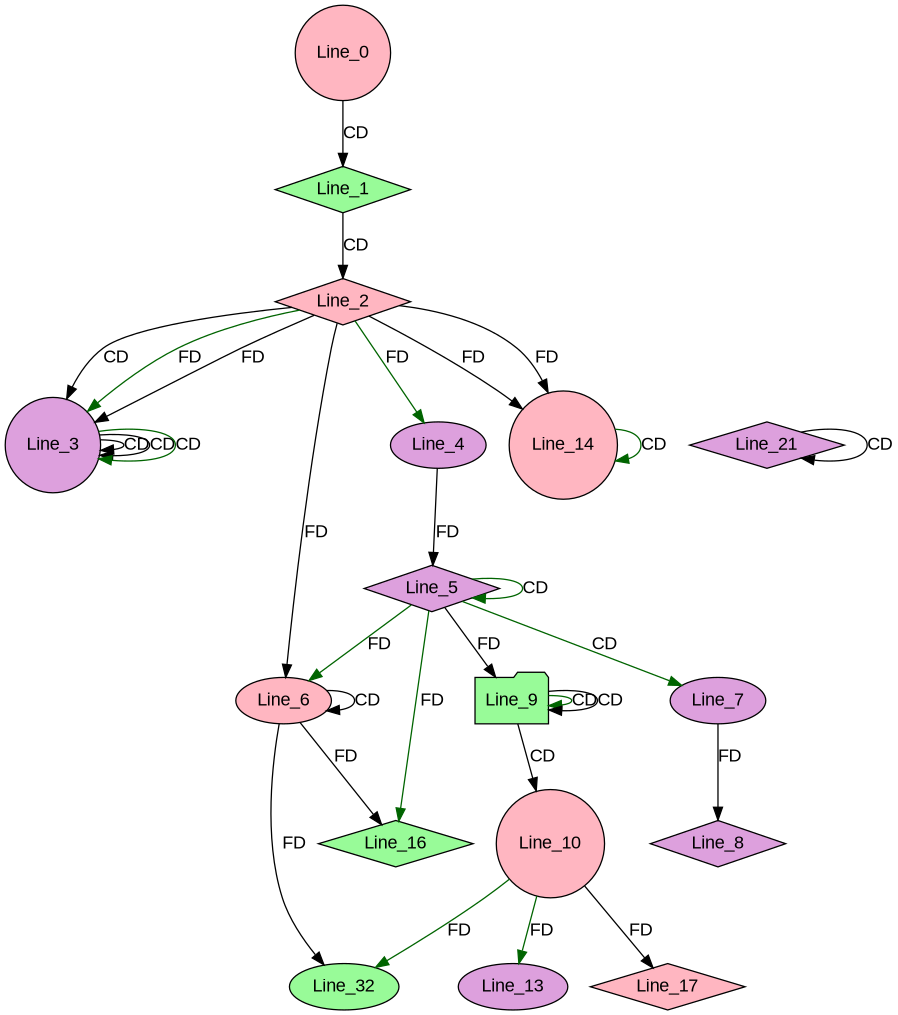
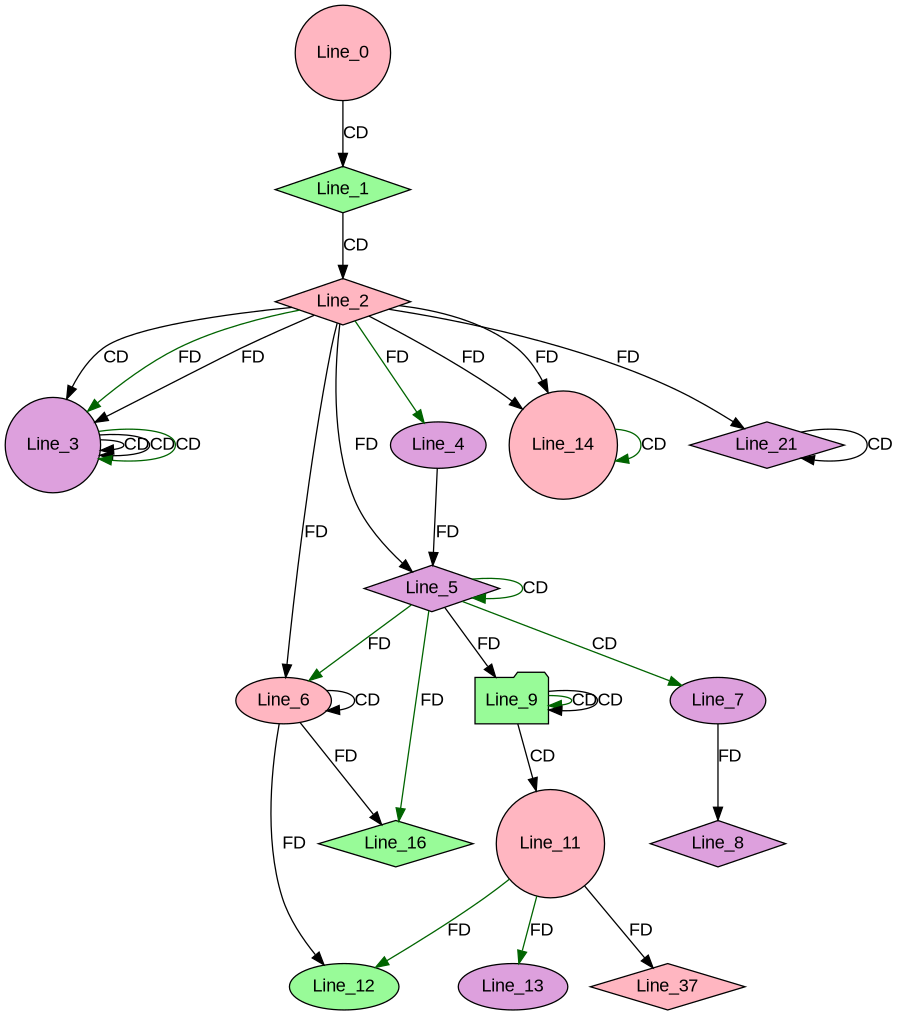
none -> (567, 349)
none -> (341, 453)
(550, 844) -> (550, 844)
(344, 987) -> (344, 987)
(668, 987) -> (668, 987)
